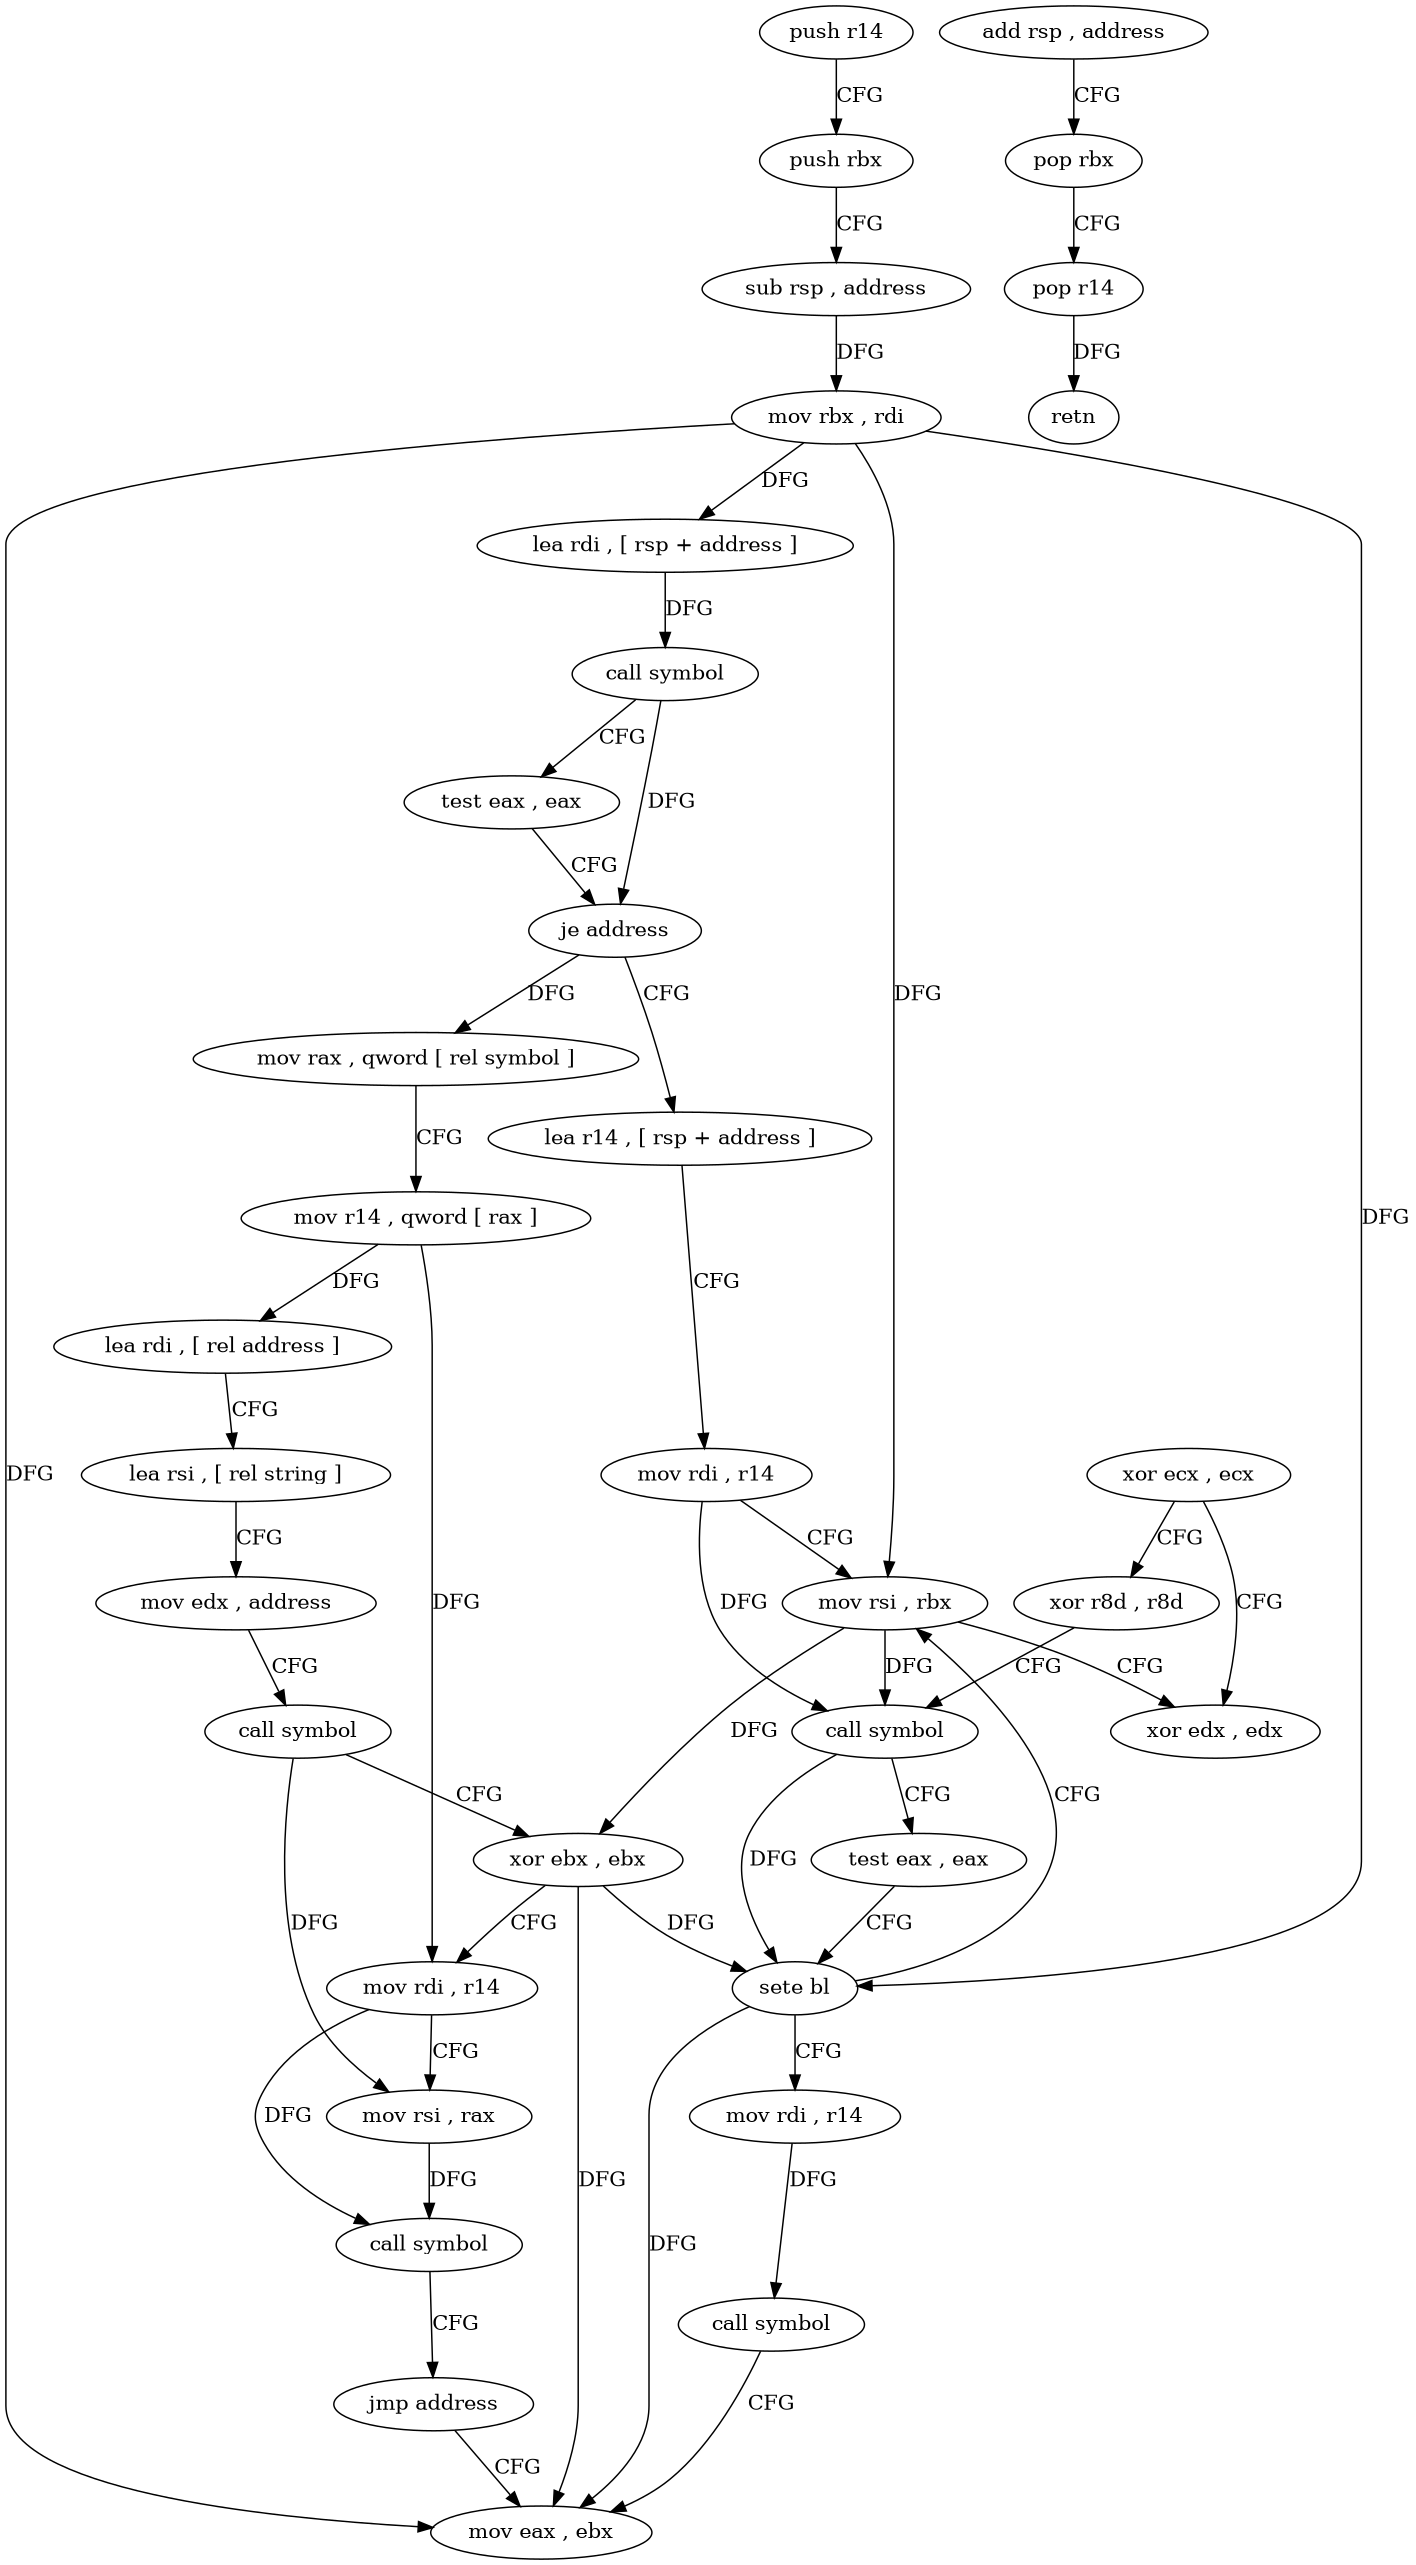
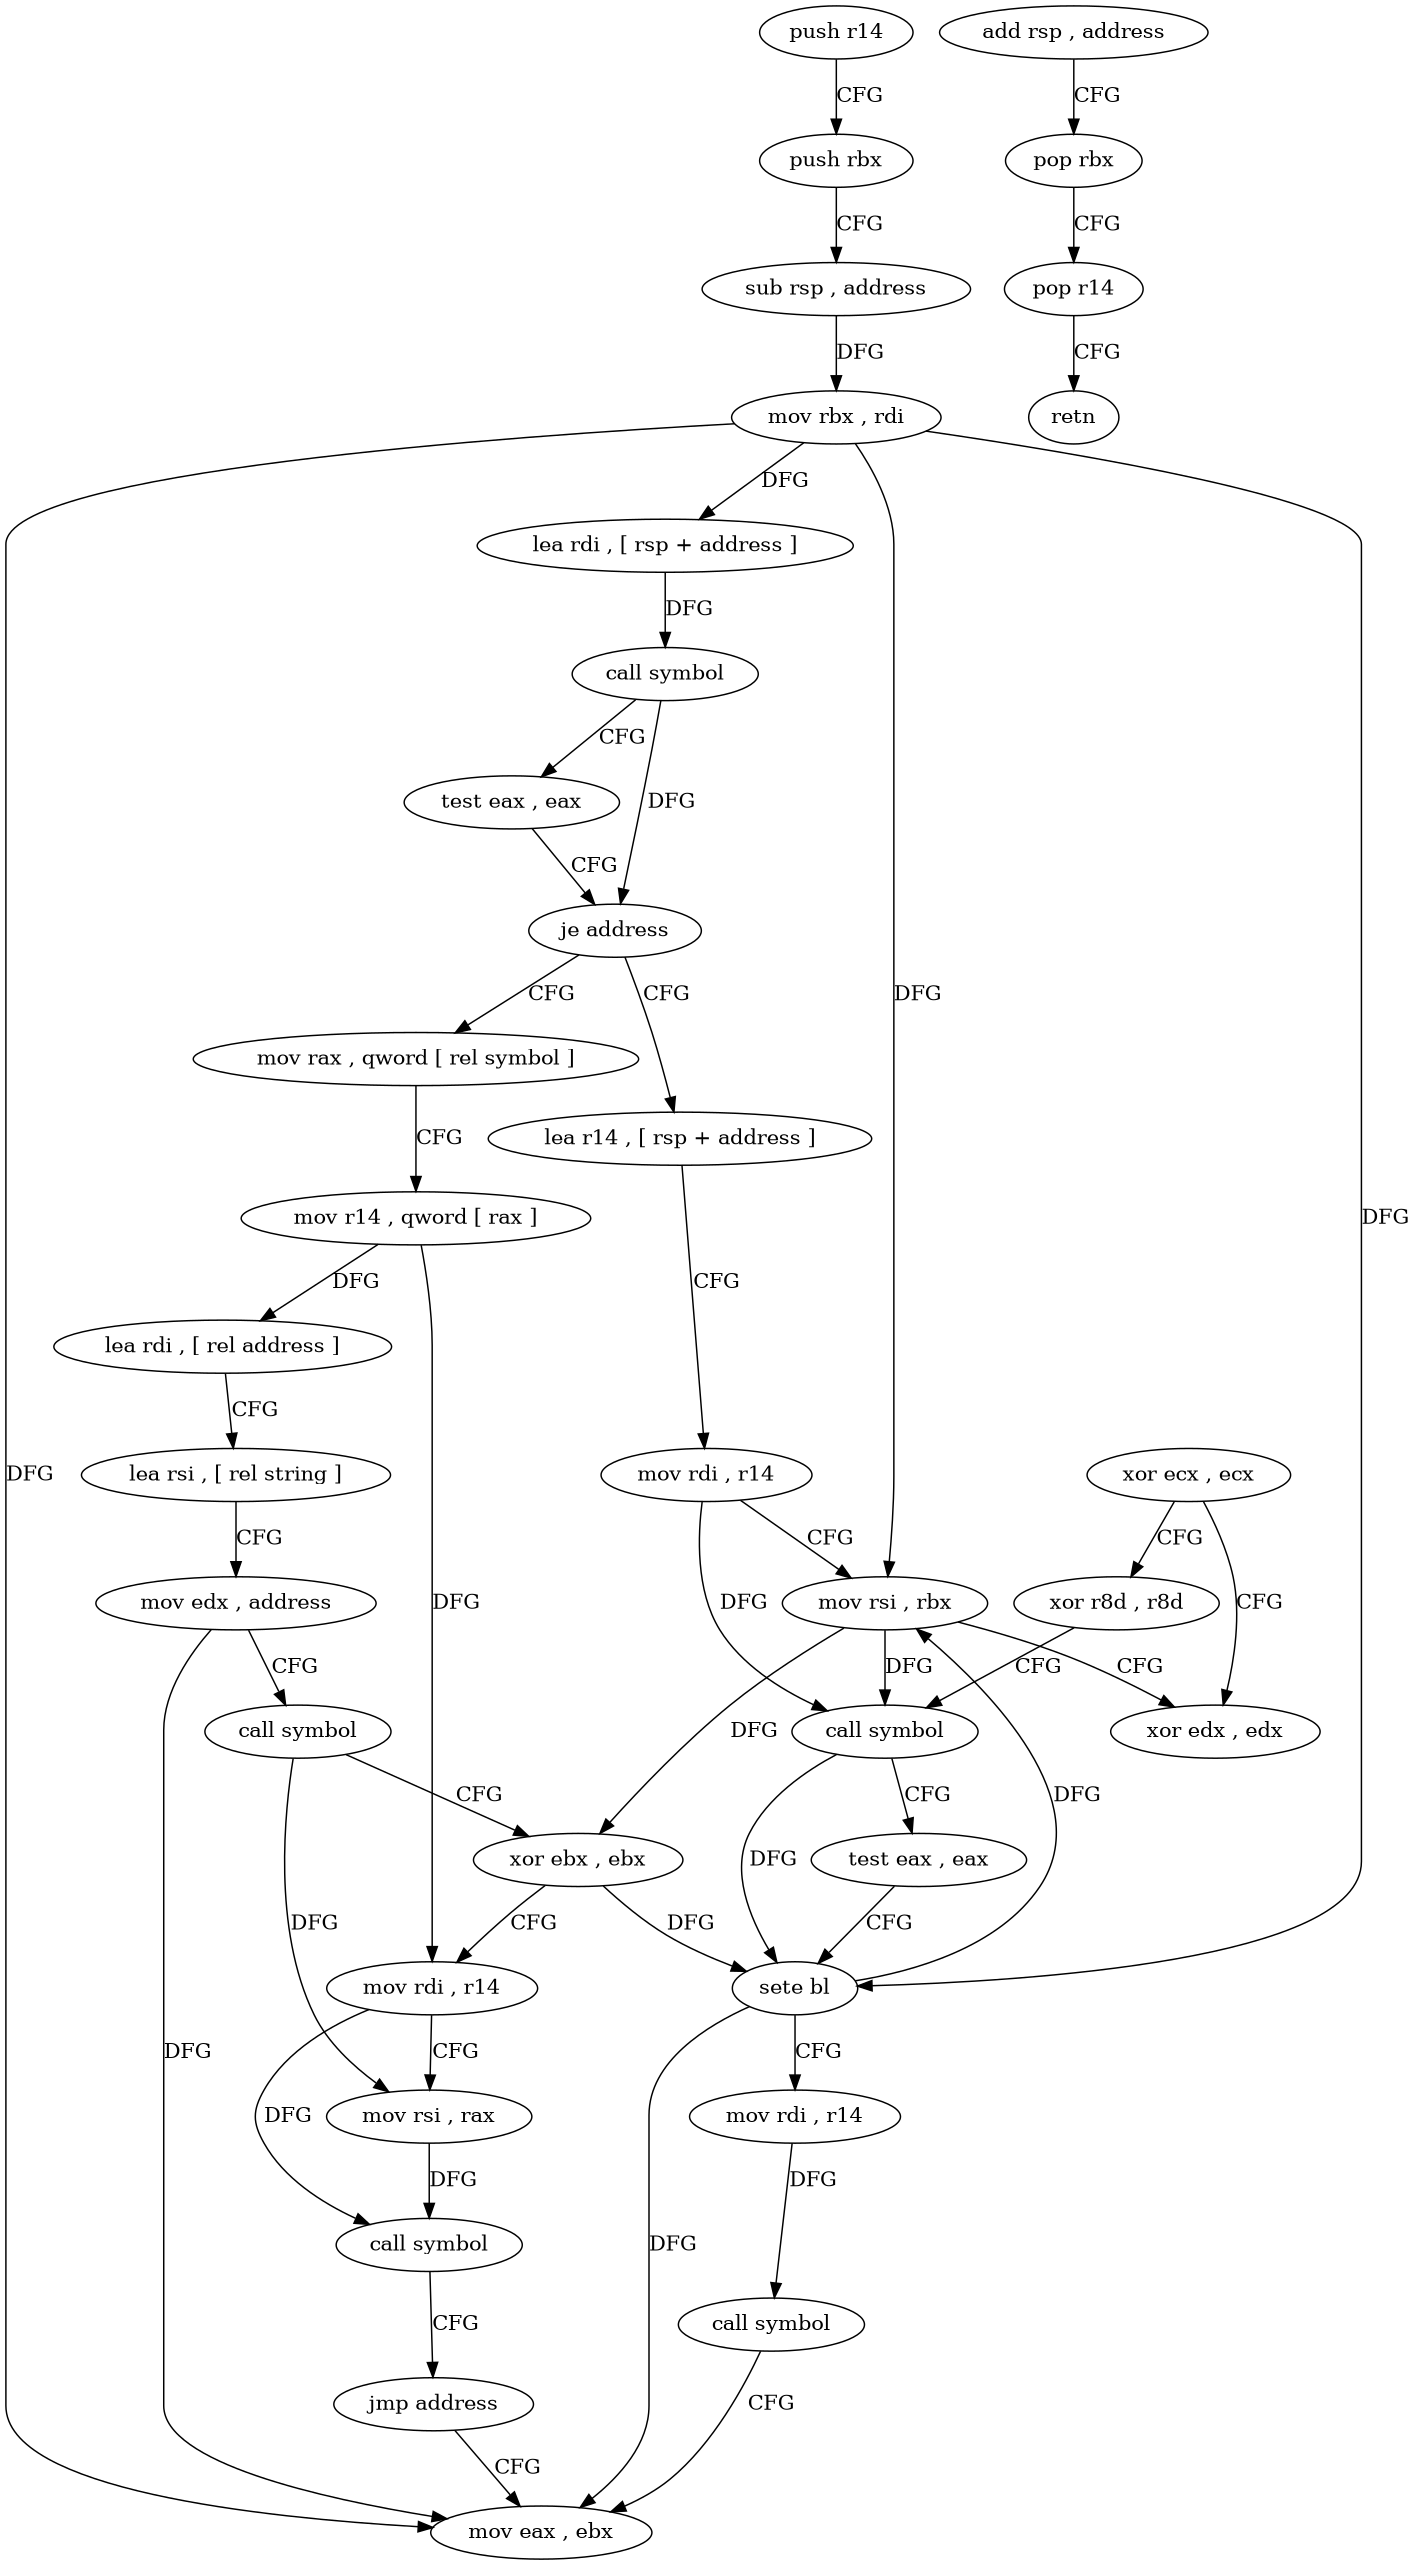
(1097, 353) -> (1097, 353)
(552, 995) -> (552, 995)
(1077, 1796) -> (1077, 1796)
(578, 2191) -> (164, 2163)
